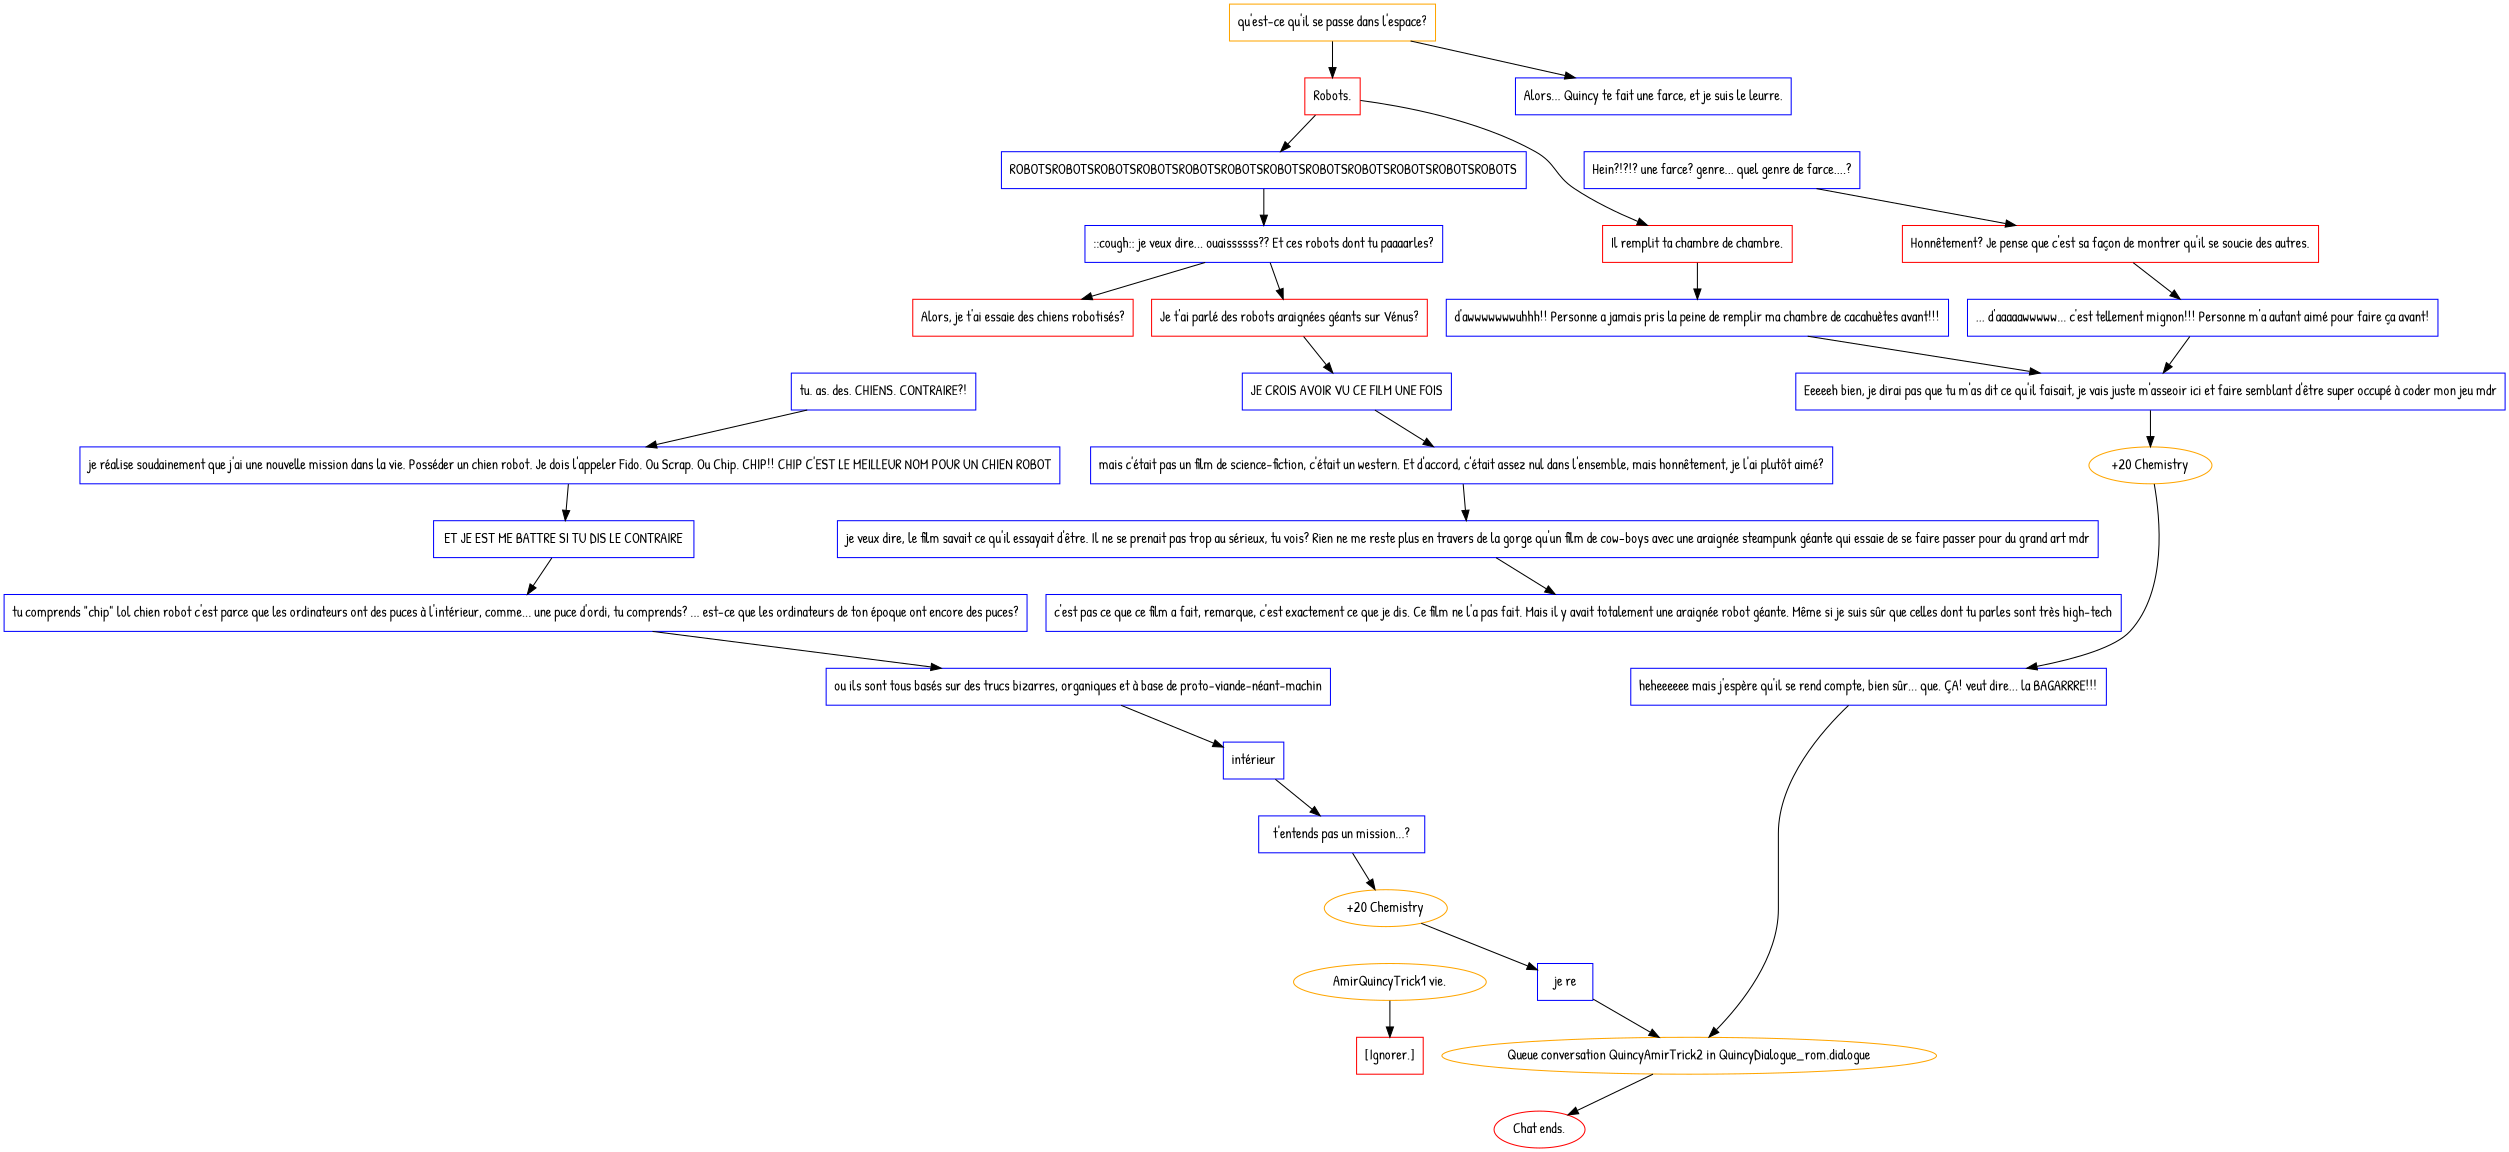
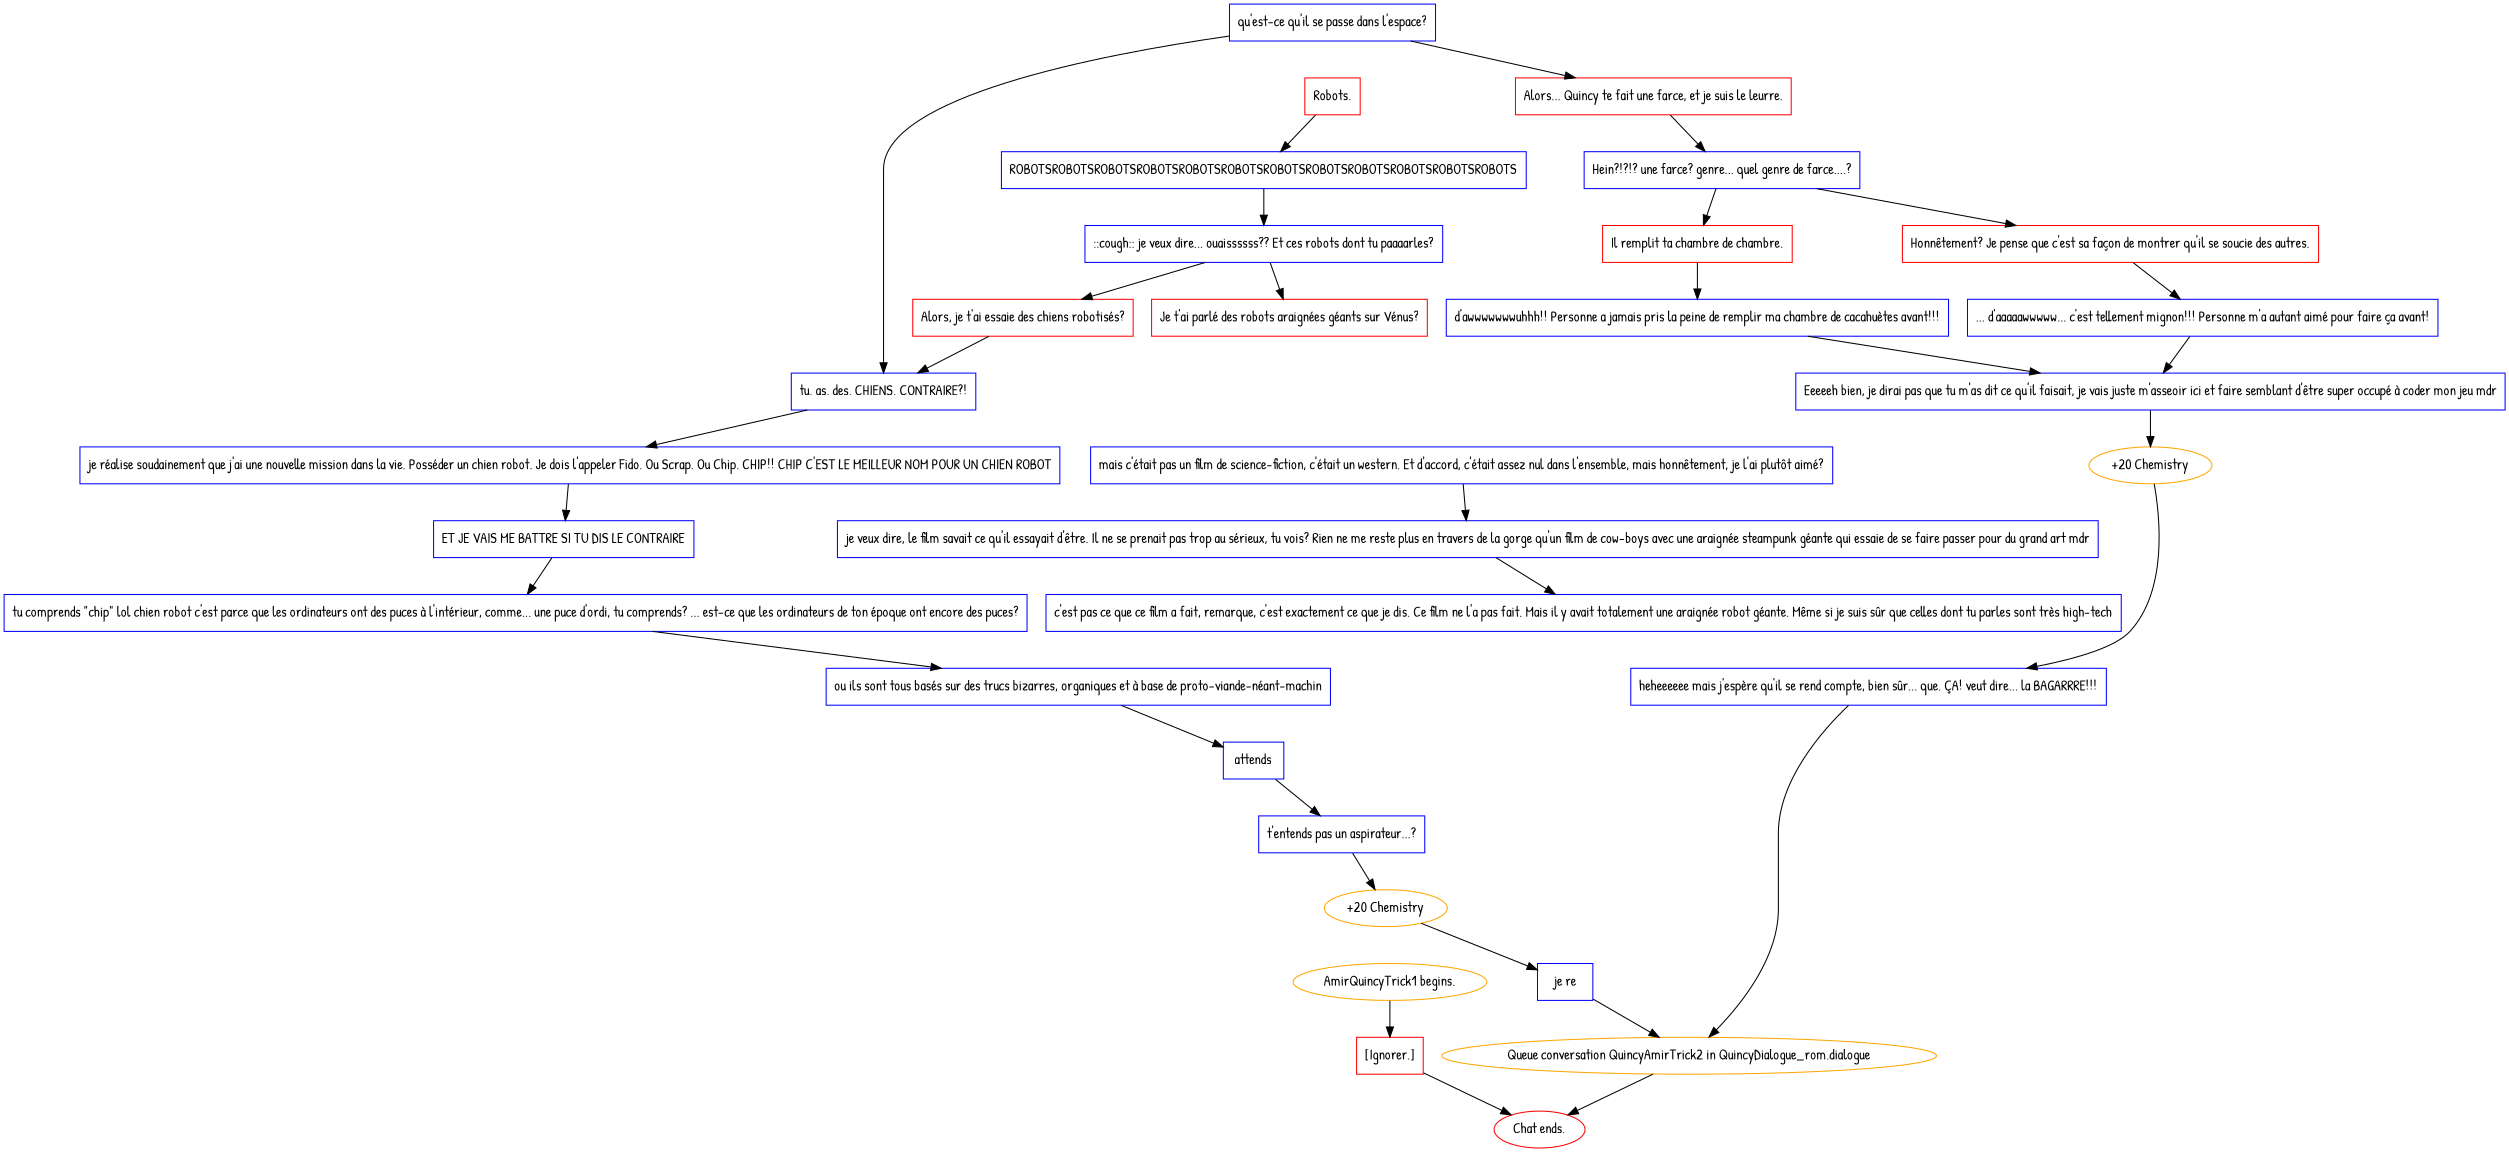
(1332, 23) -> (1332, 23)
(1332, 54) -> (949, 105)
(1653, 96) -> (1653, 96)
none -> (1684, 130)
(1509, 139) -> (1711, 202)
none -> (958, 352)
(1347, 392) -> none
(564, 539) -> (564, 539)
(1254, 761) -> (1254, 761)
(1342, 834) -> (1342, 834)
(1390, 982) -> (1390, 982)
none -> (1463, 1092)
